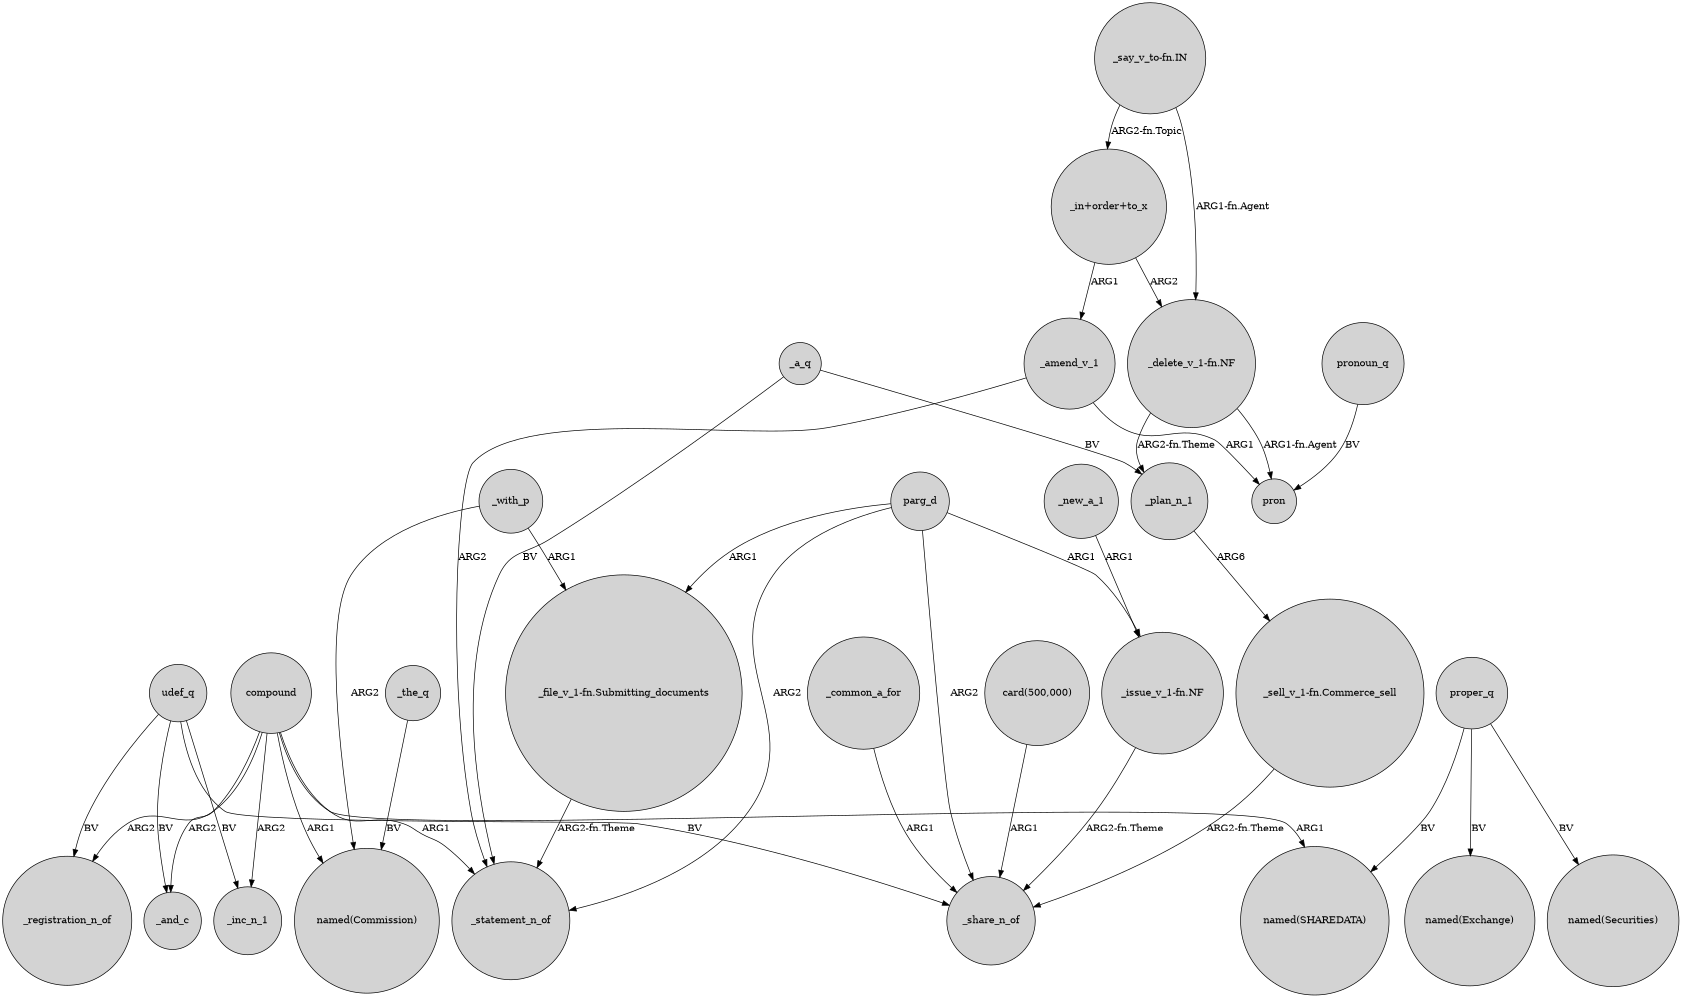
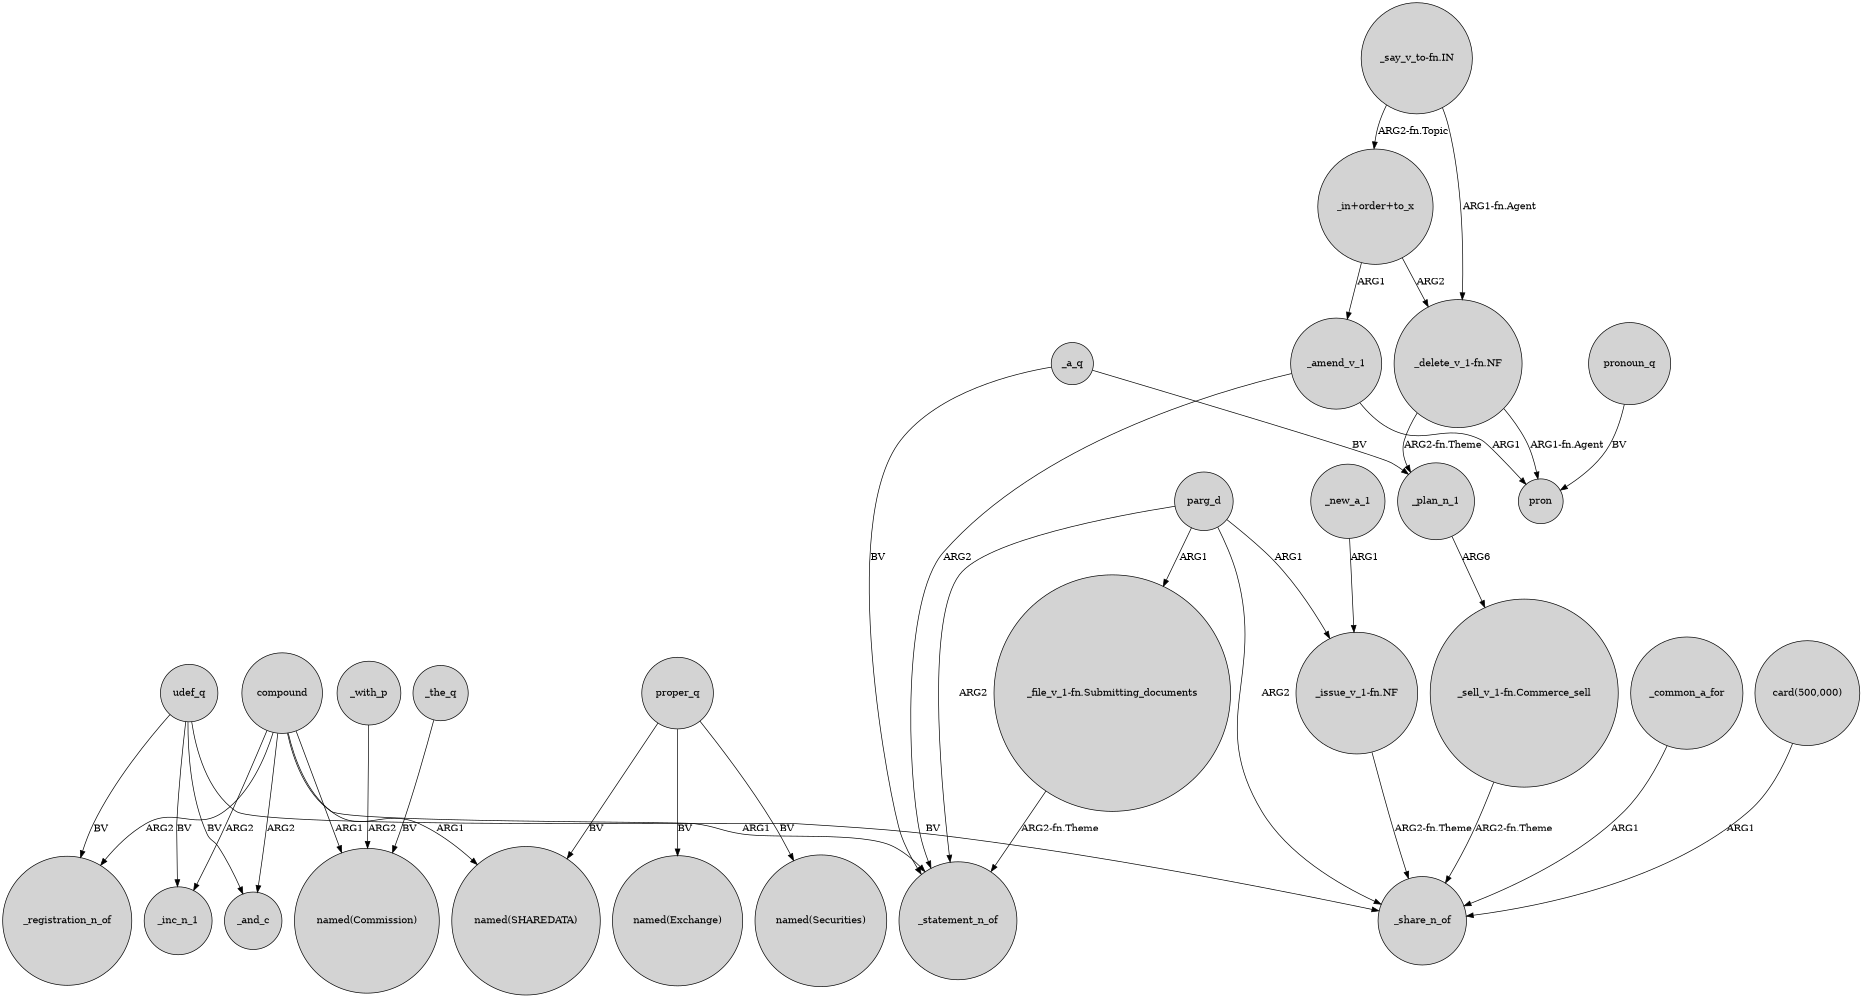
(545, 556) -> none
